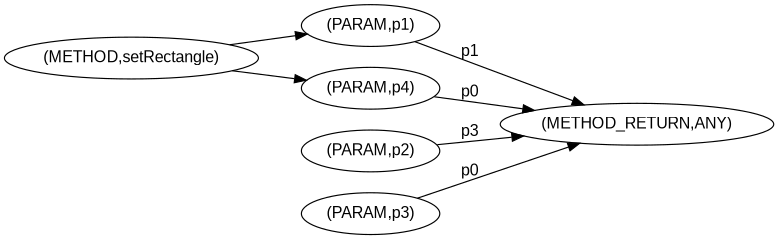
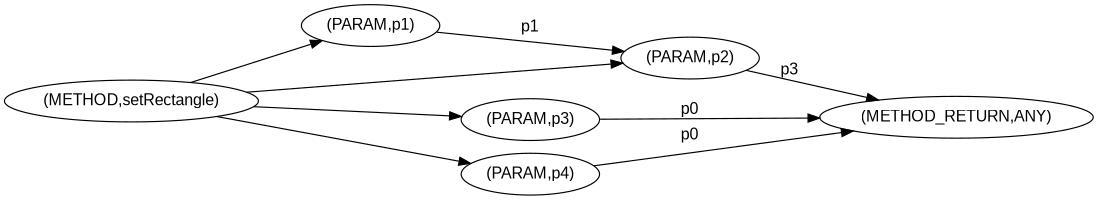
(494, 71) -> (524, 41)
none -> (429, 78)
none -> (352, 111)
